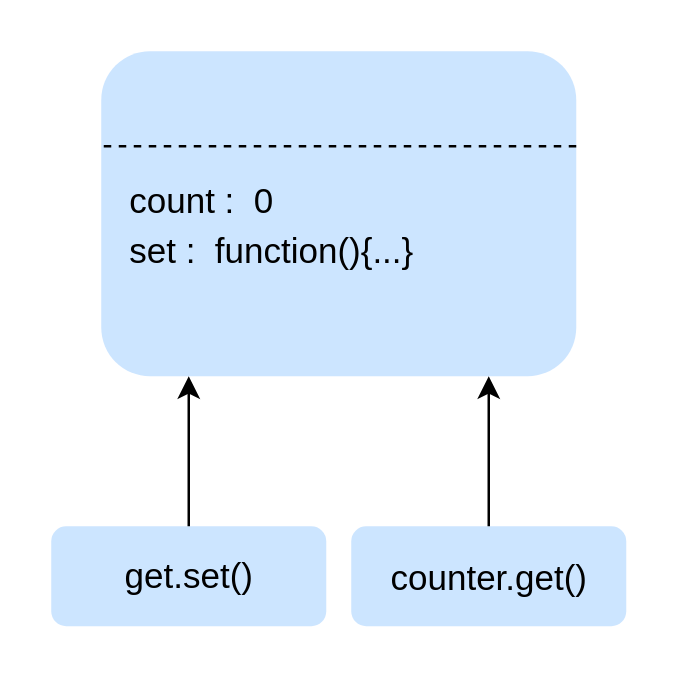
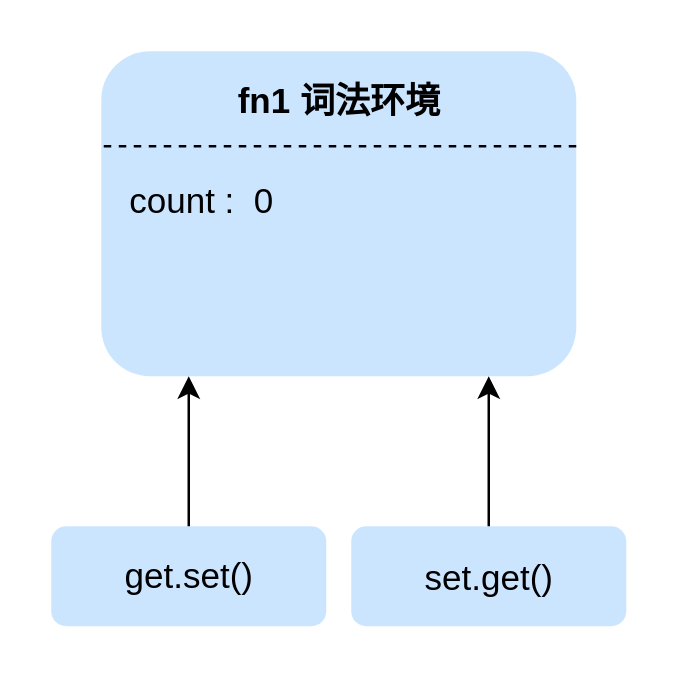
none -> (339, 101)
(271, 251) -> none
(490, 579) -> (490, 579)
